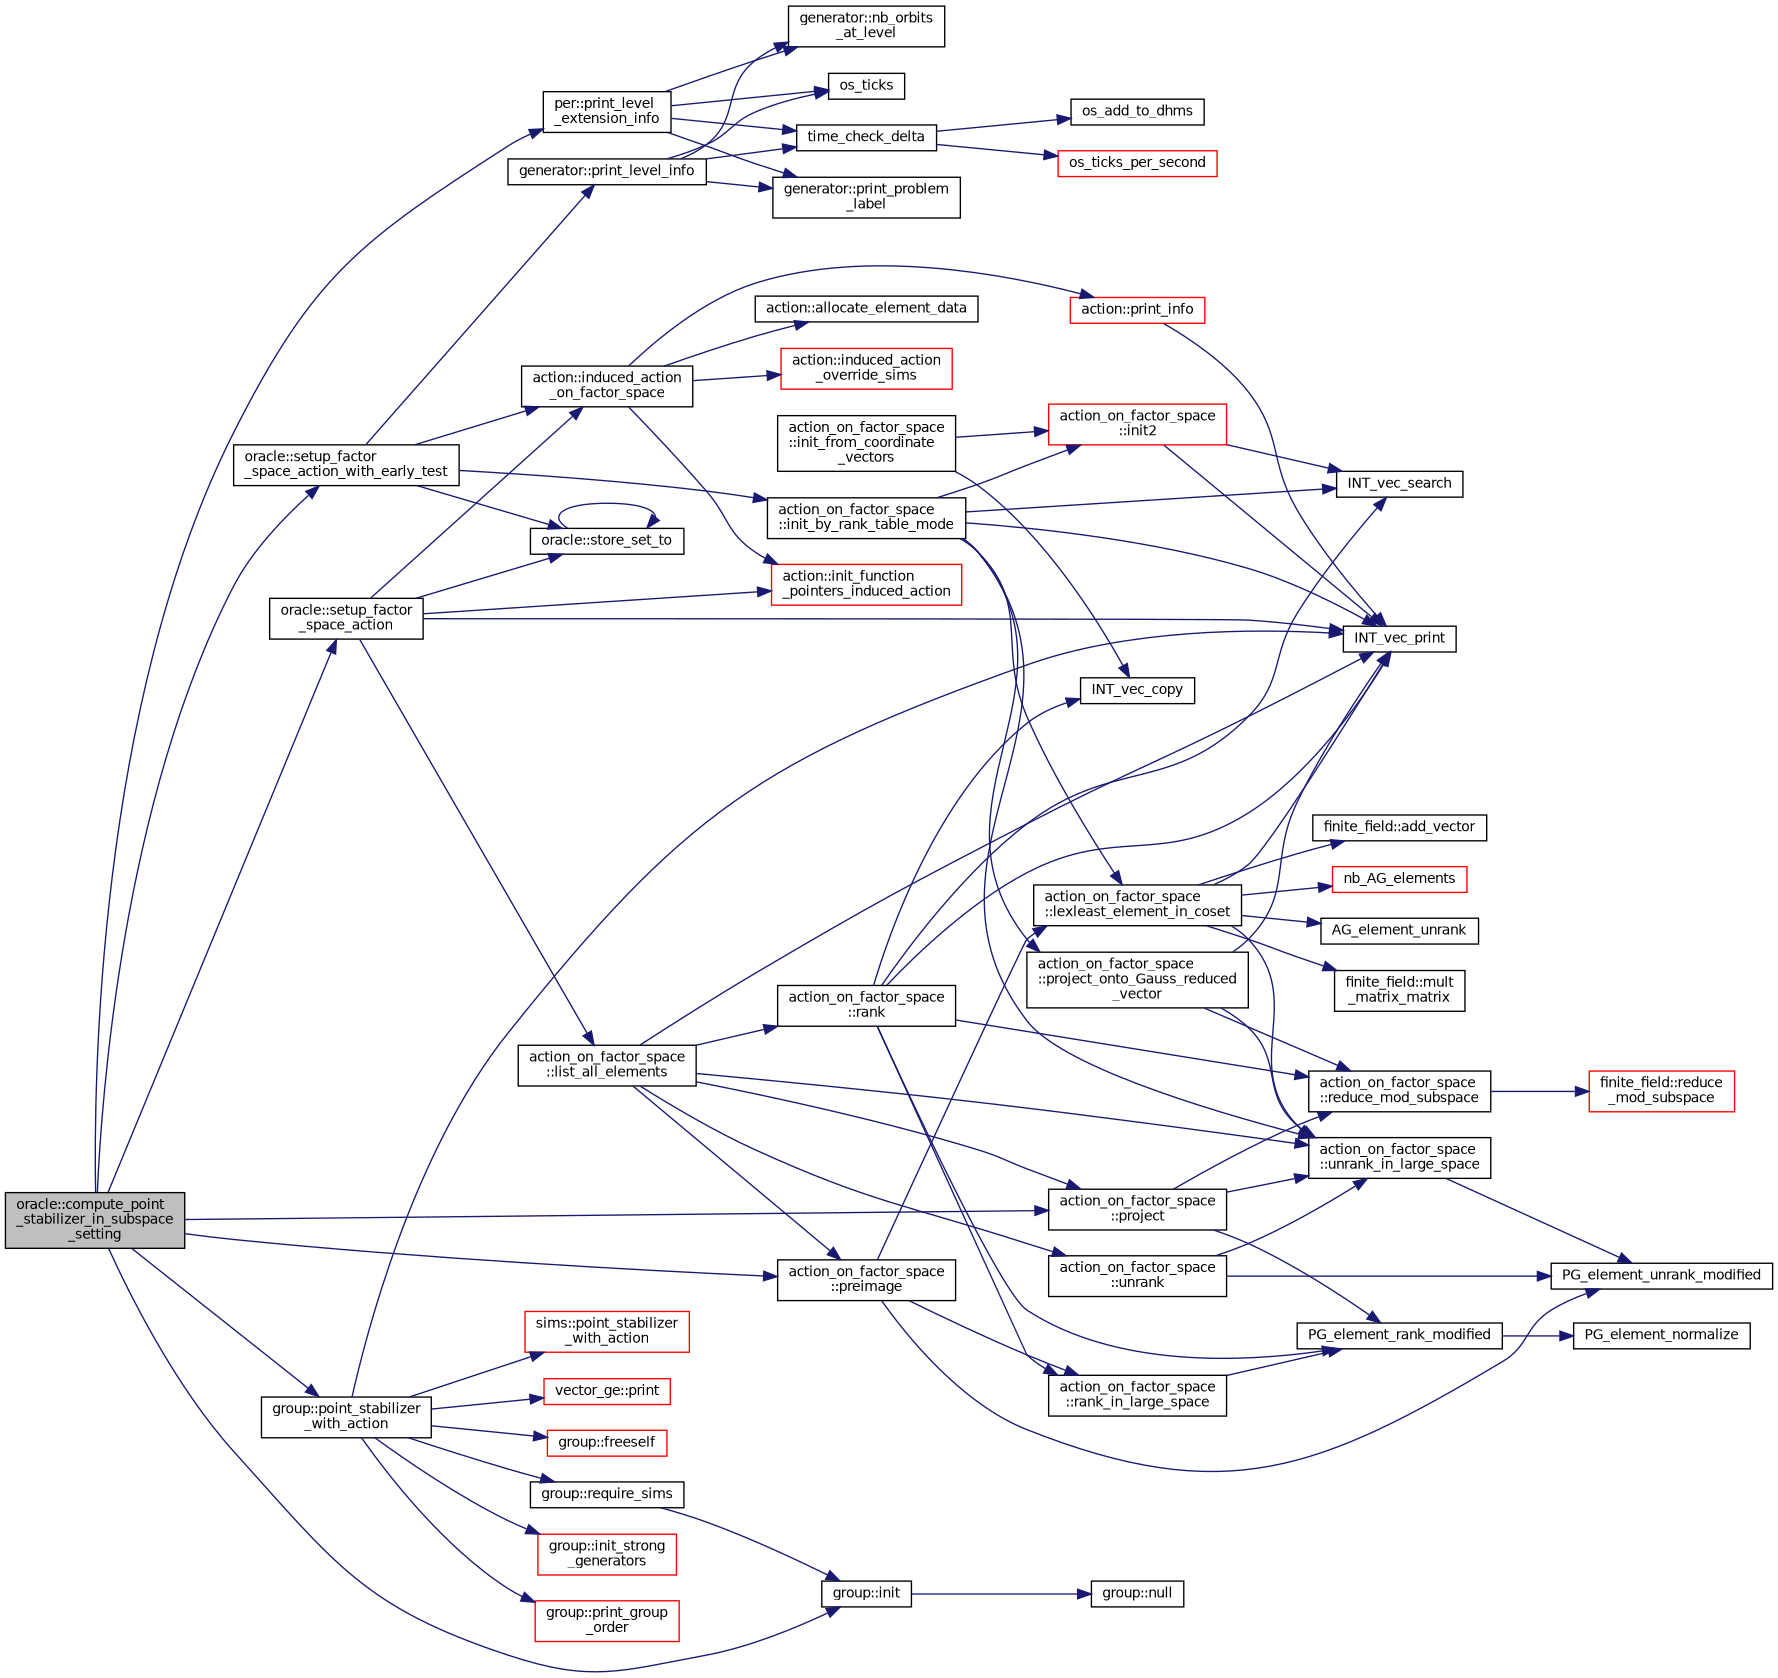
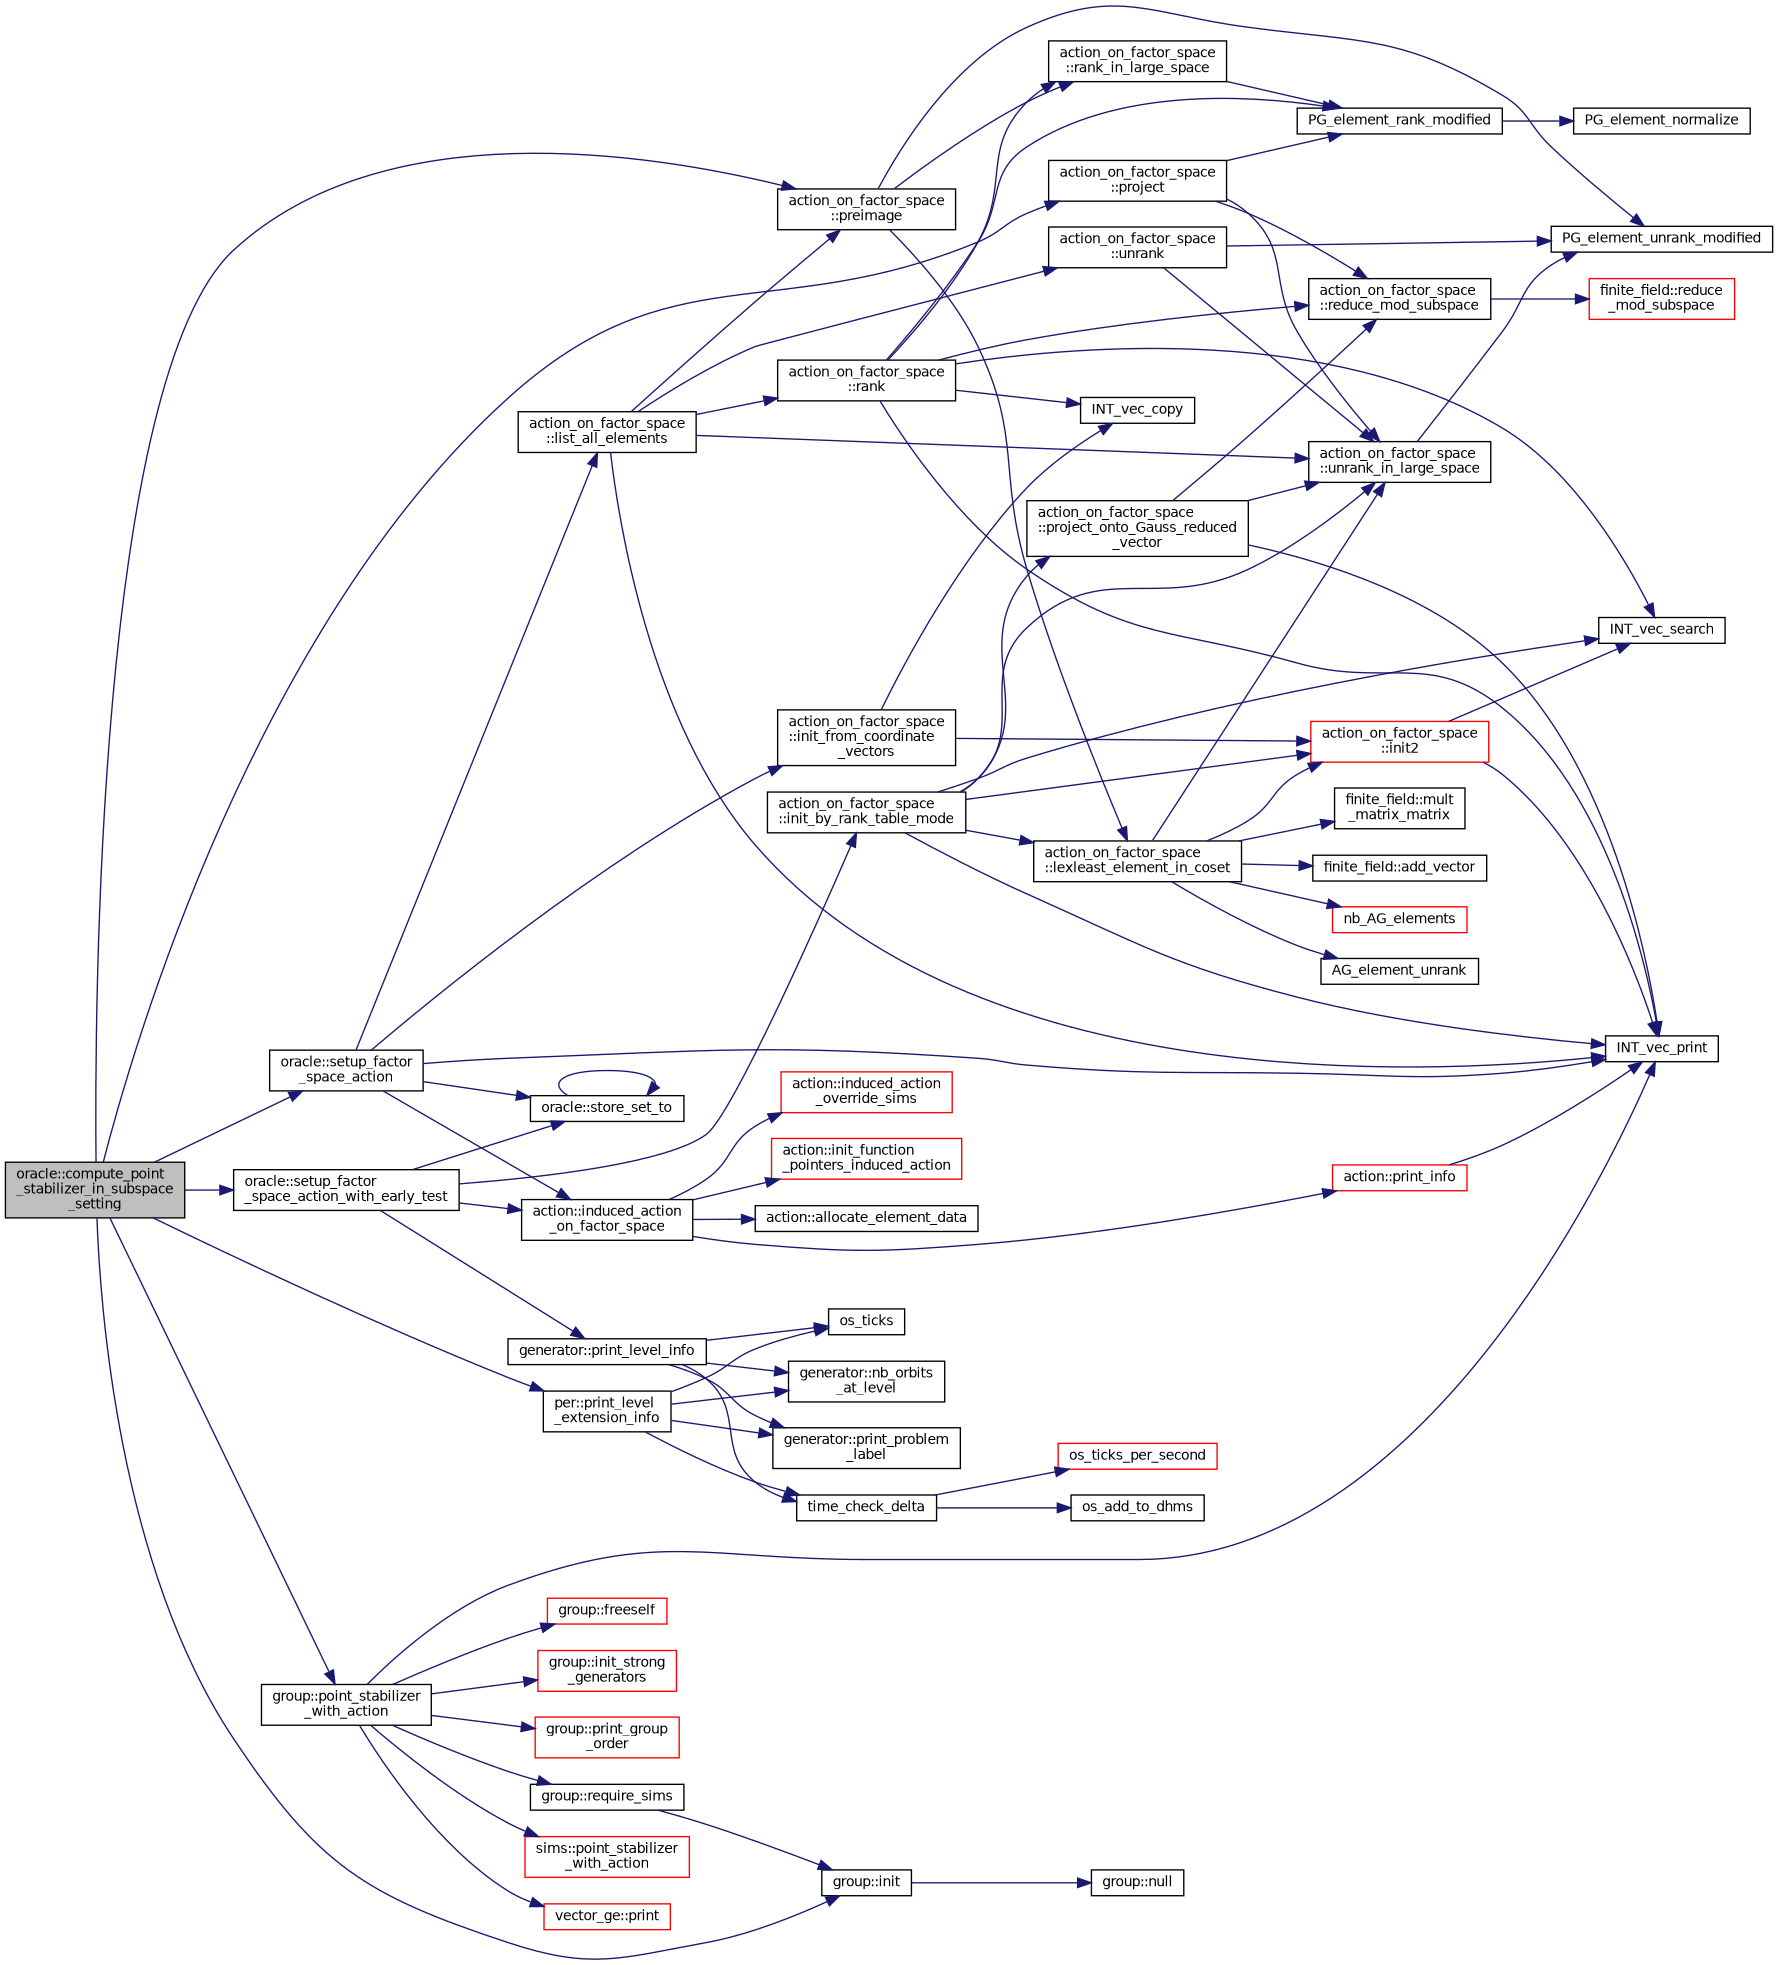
(591, 603) -> (563, 900)
(1280, 824) -> (1262, 810)
(885, 1124) -> none
